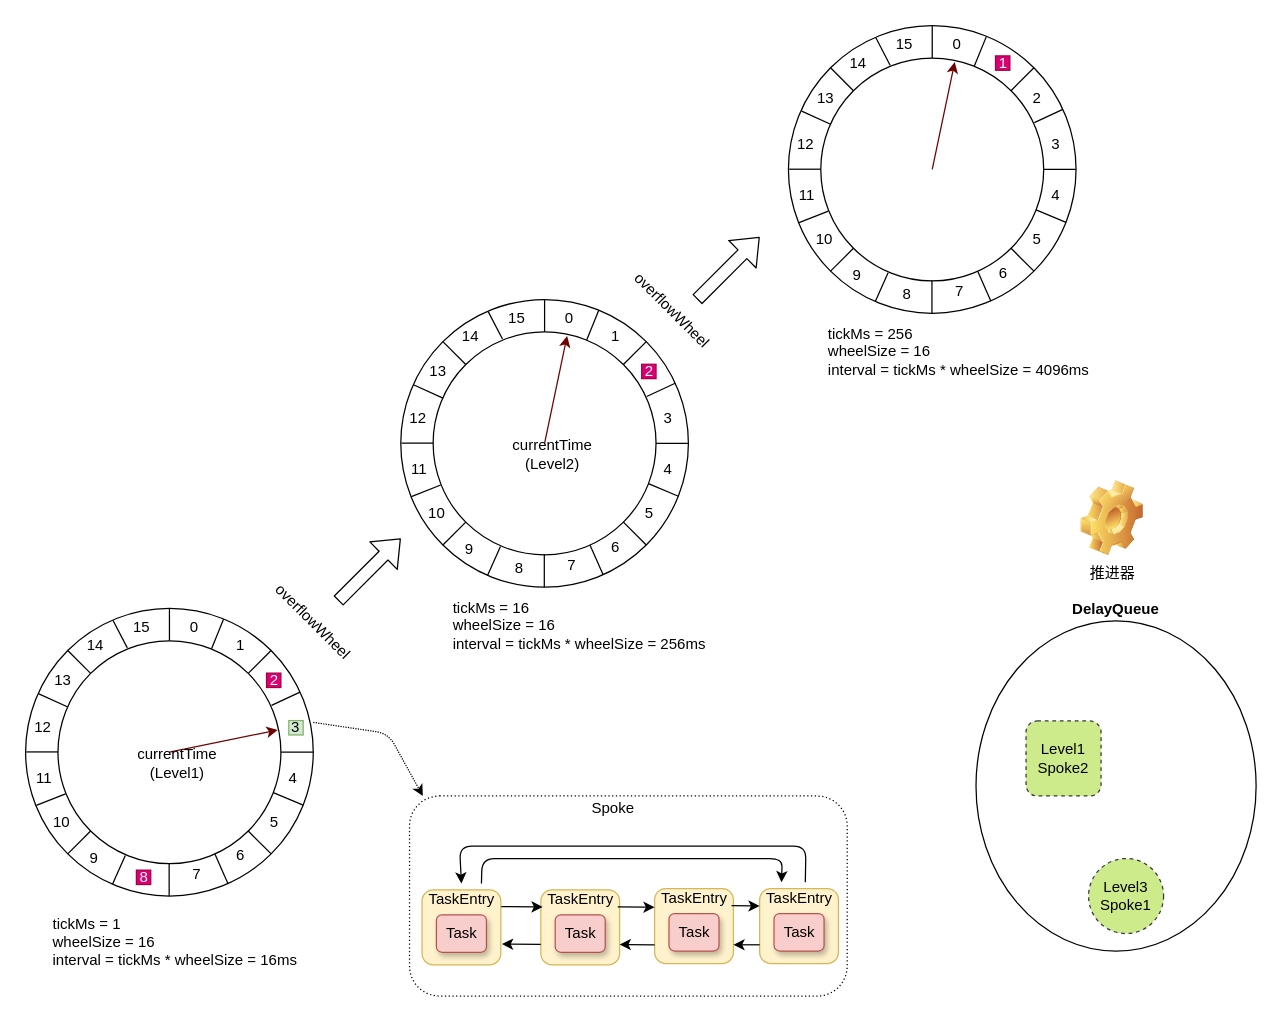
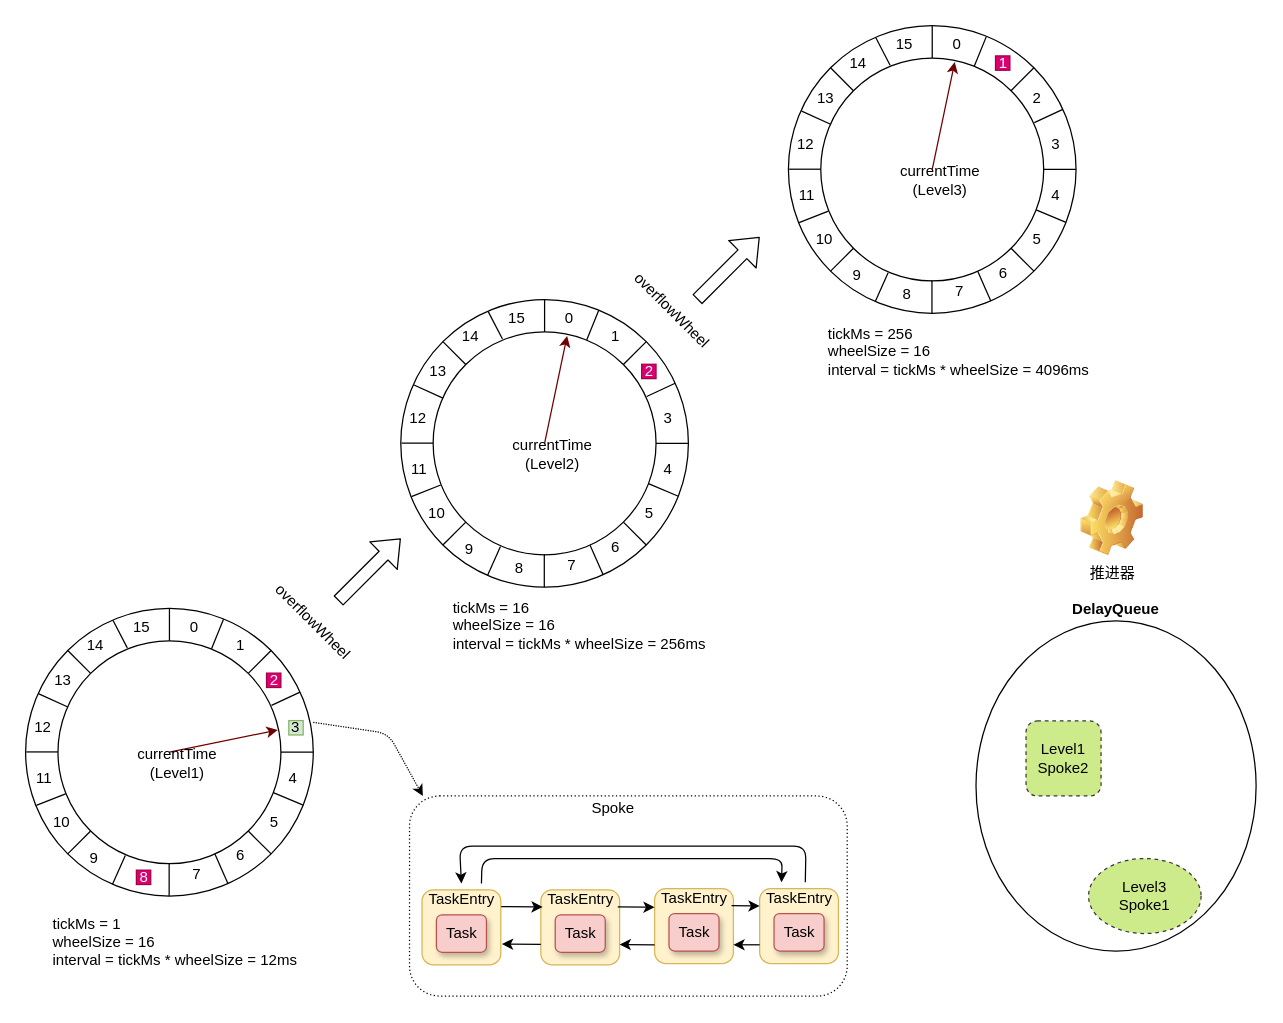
none -> (939, 181)
(1126, 896) -> (1144, 896)
(177, 942) -> (177, 942)
